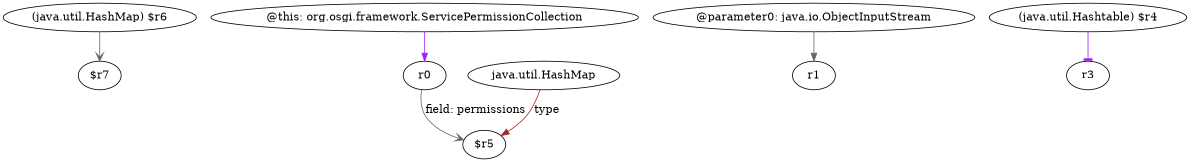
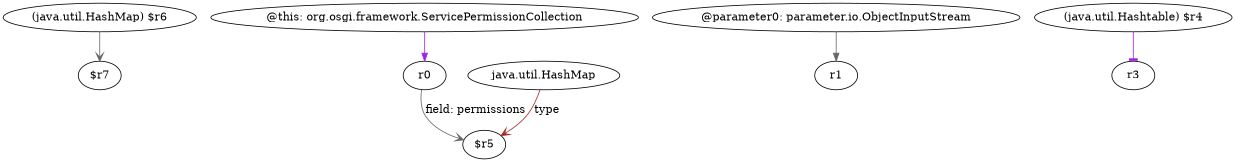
(814, 17) -> (836, 17)
(528, 114) -> (528, 114)
